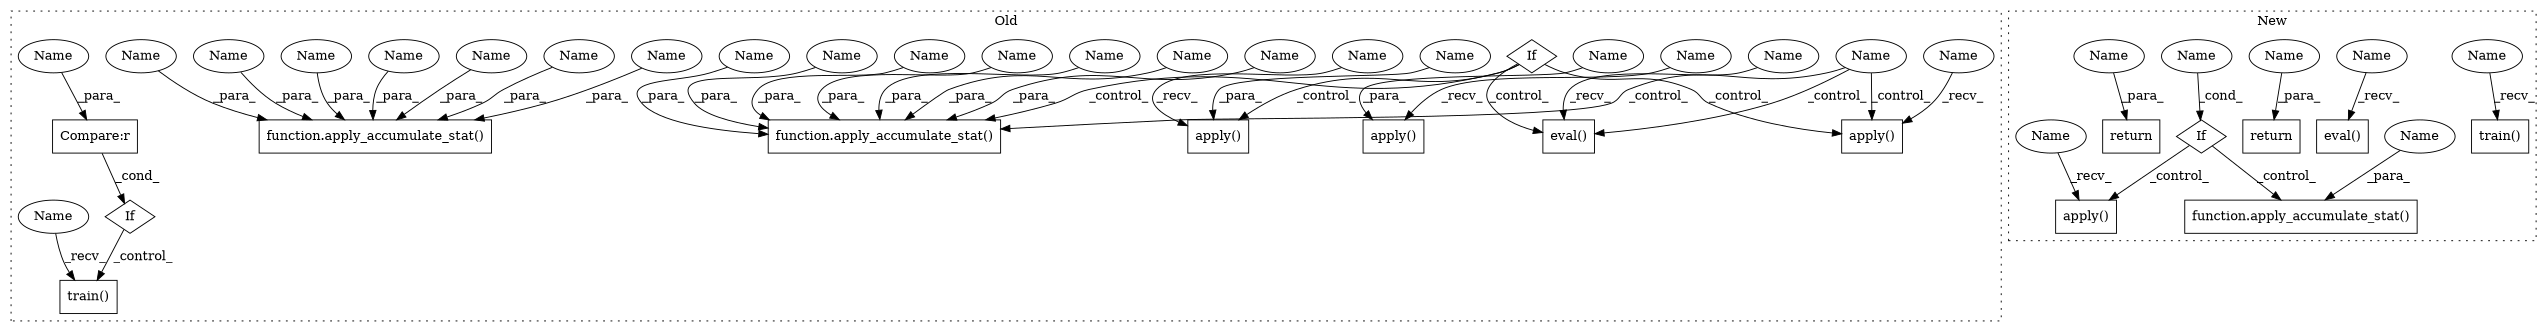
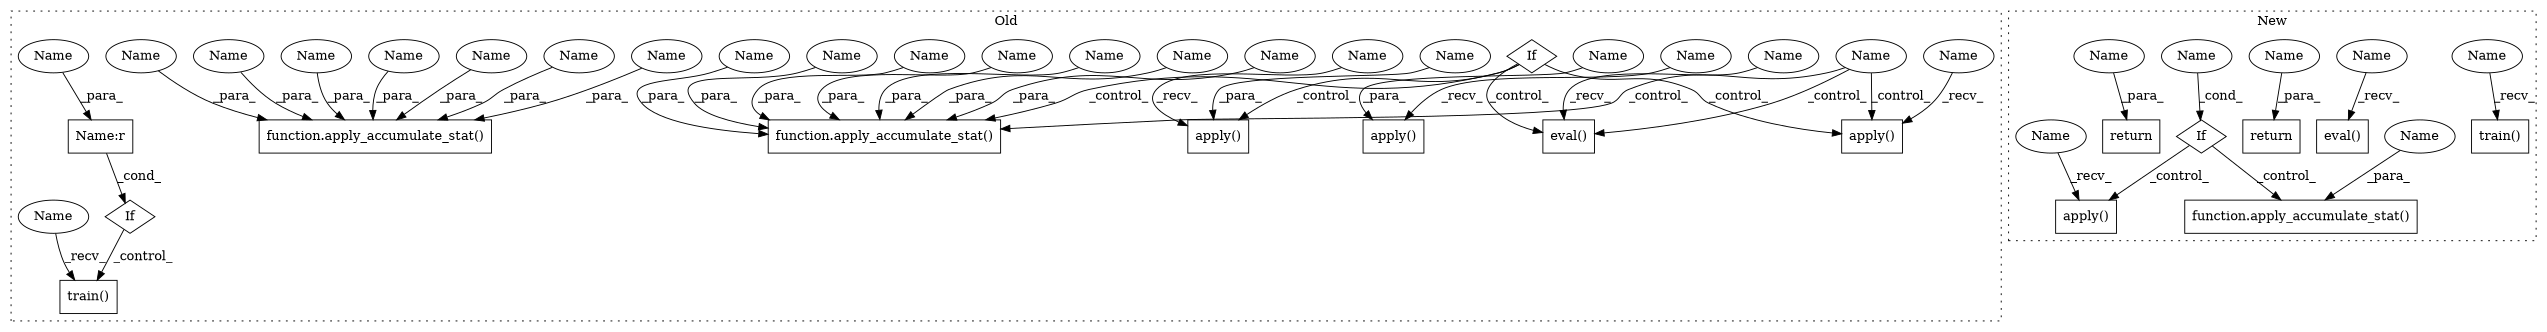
(95, 136) -> (101, 136)
